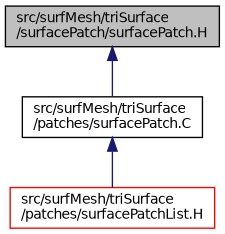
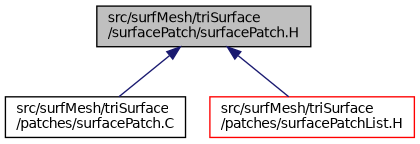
(112, 169) -> (263, 76)
